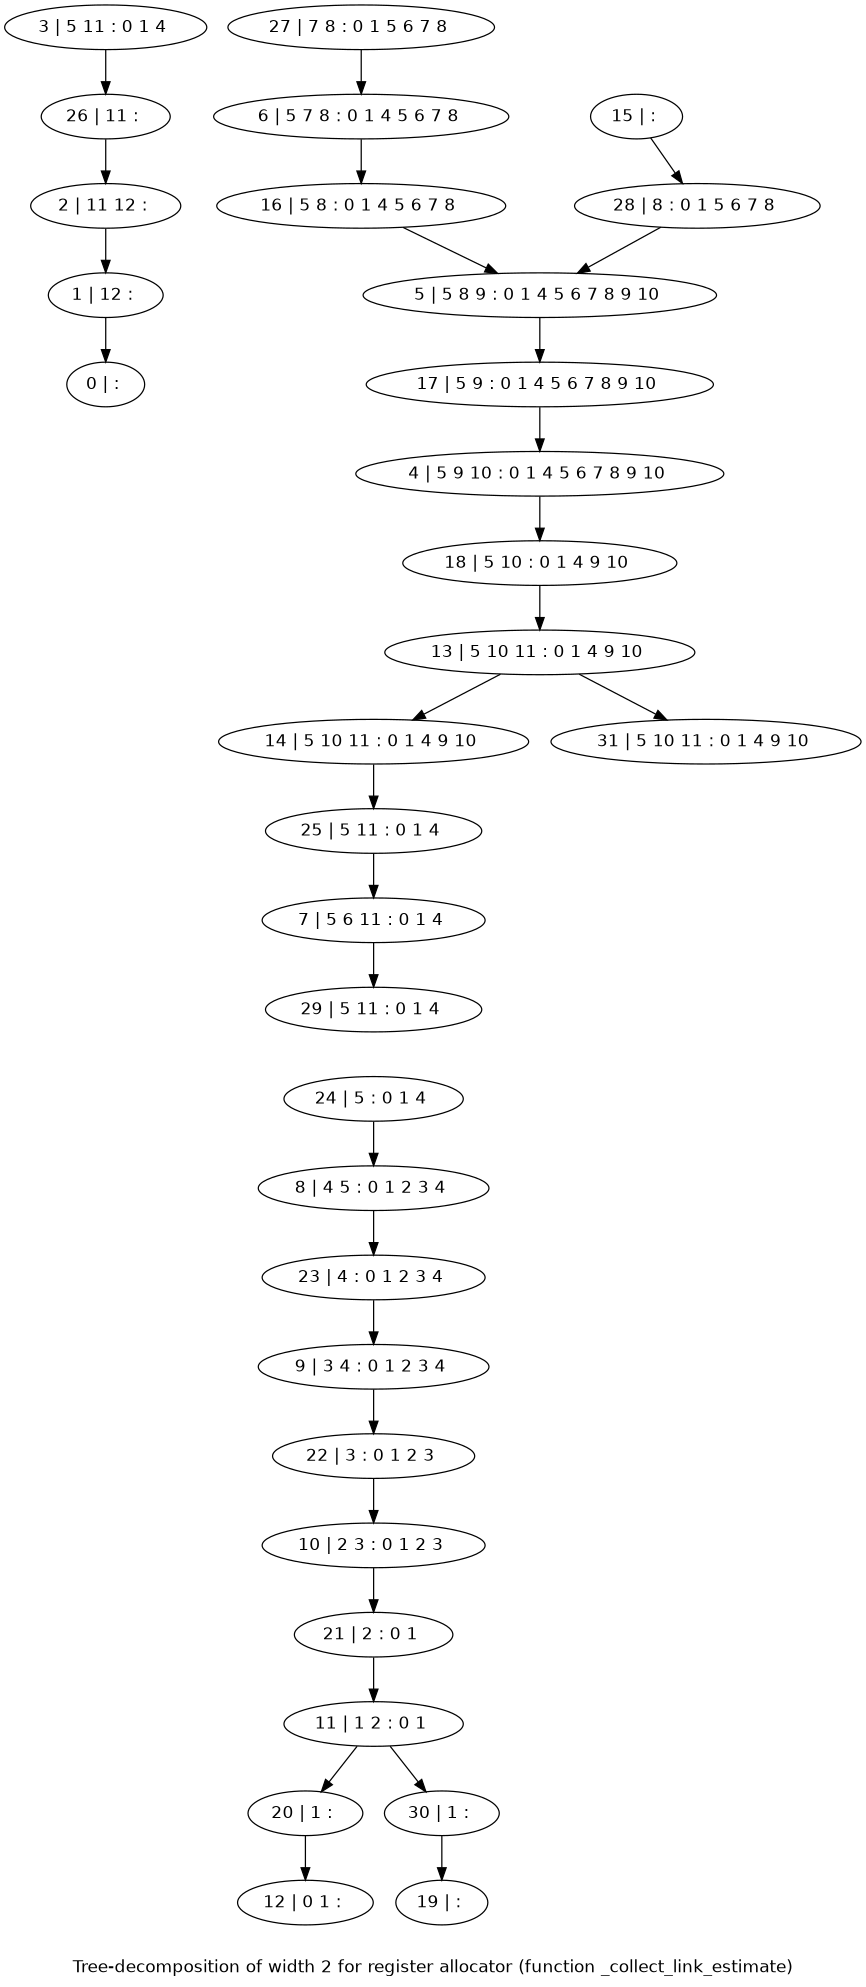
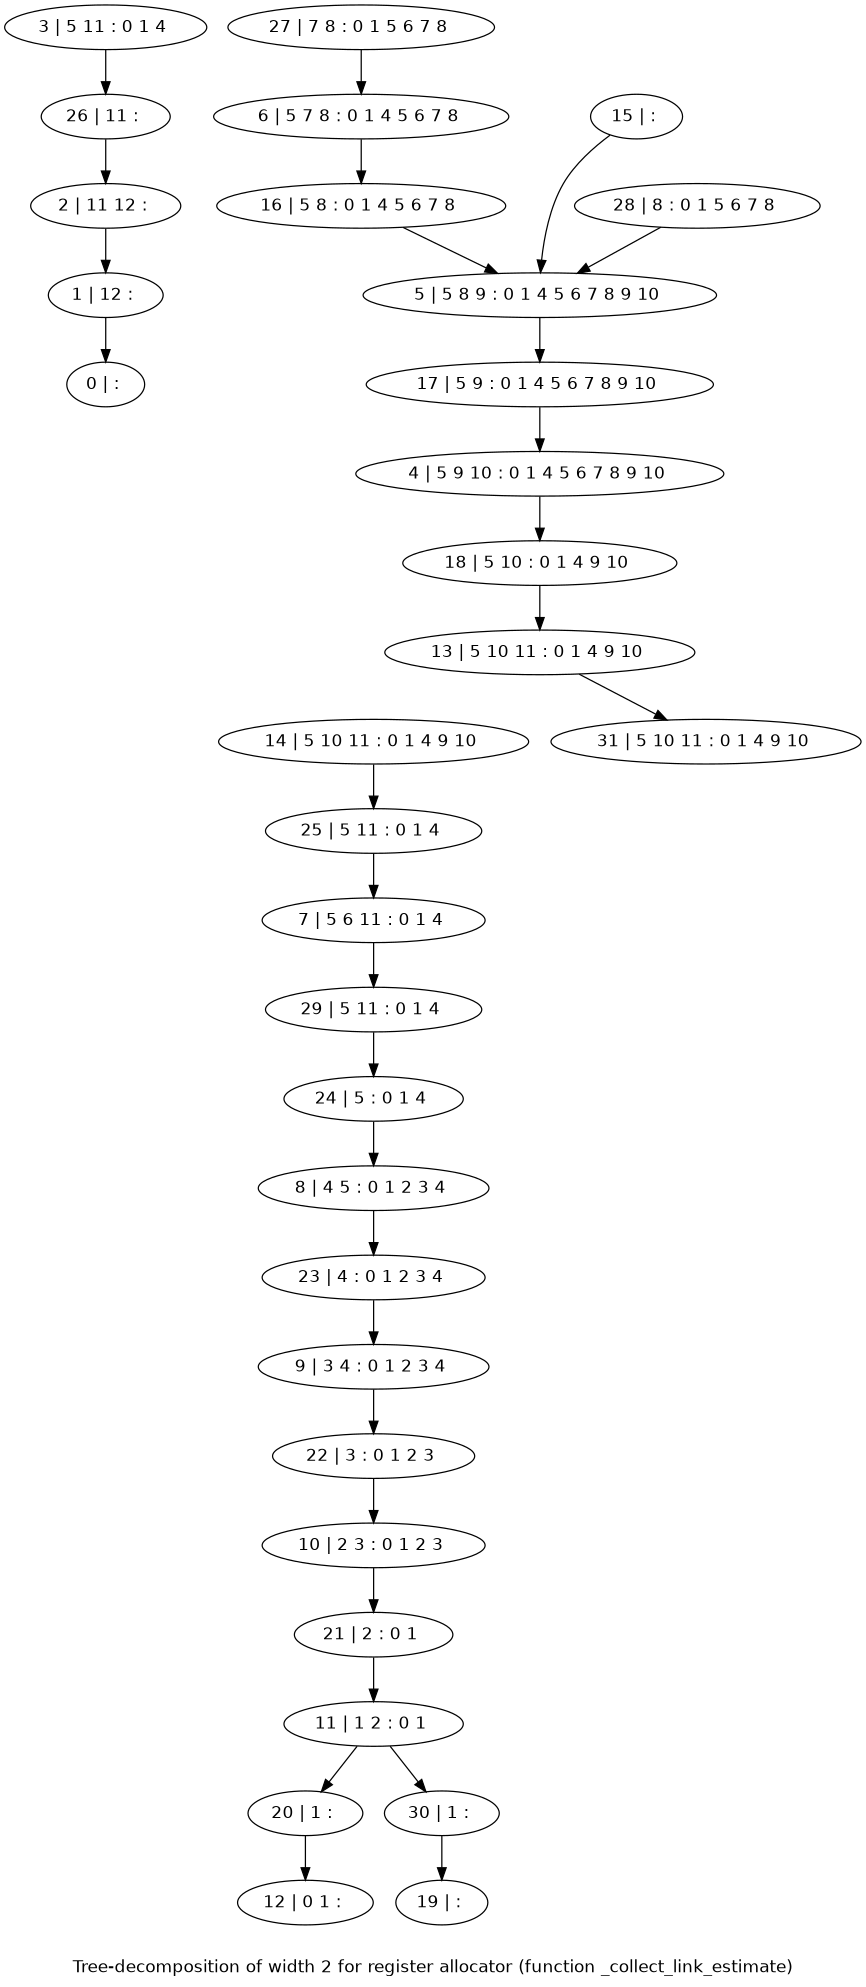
(663, 156) -> (561, 189)
(462, 694) -> none
none -> (374, 1048)
